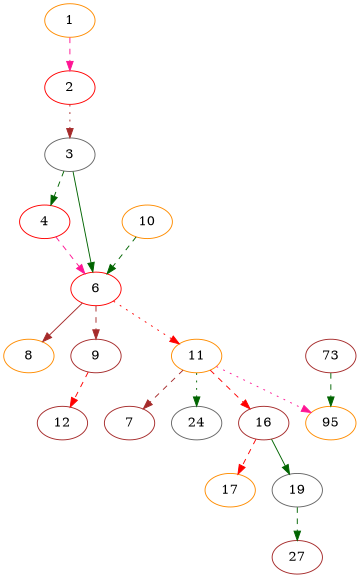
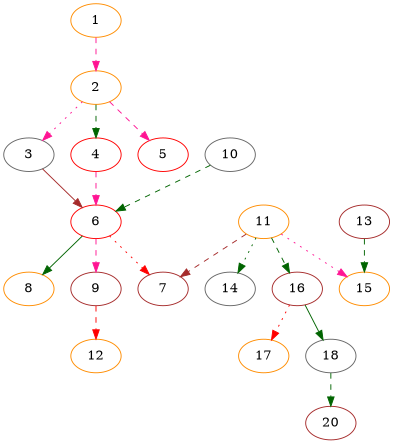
(70, 88) -> (96, 88)
(70, 117) -> (66, 118)
none -> (163, 155)
(59, 184) -> (96, 117)
(82, 217) -> (59, 185)
(147, 222) -> (230, 155)
(96, 318) -> (96, 251)
(66, 319) -> (66, 252)
(142, 320) -> (126, 252)
(331, 356) -> (364, 222)
(227, 386) -> (278, 251)
(62, 423) -> (96, 356)
(197, 423) -> (230, 289)
(331, 423) -> (364, 289)
(249, 452) -> (283, 318)
(297, 490) -> (331, 356)
(297, 557) -> (331, 423)
